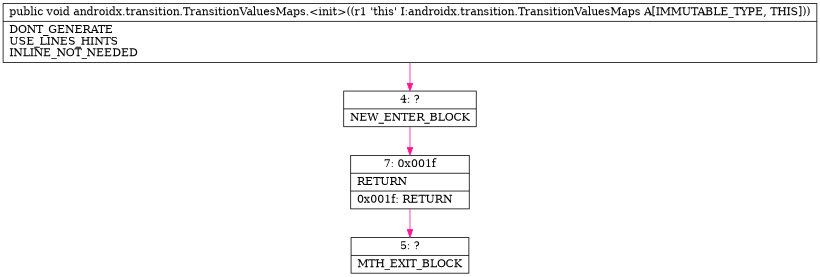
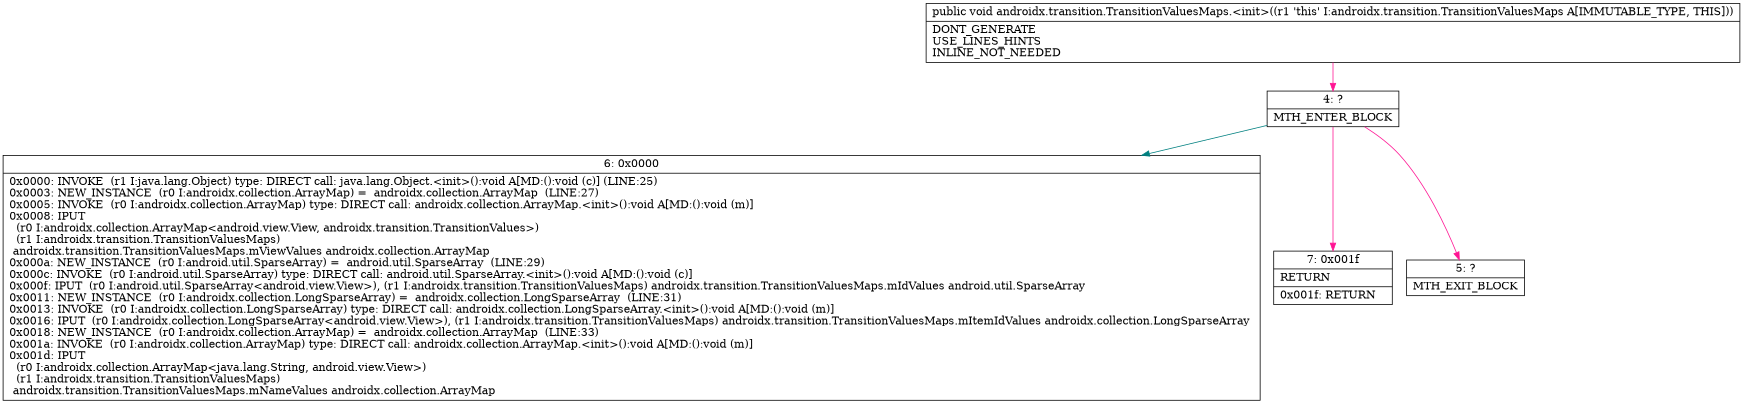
(410, 117) -> (1333, 117)
(410, 219) -> (1420, 182)
none -> (632, 278)
